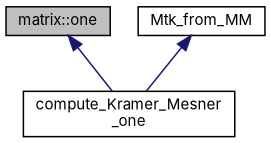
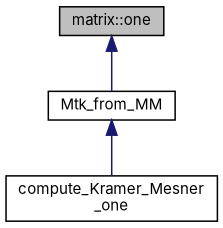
(95, 69) -> (112, 71)
